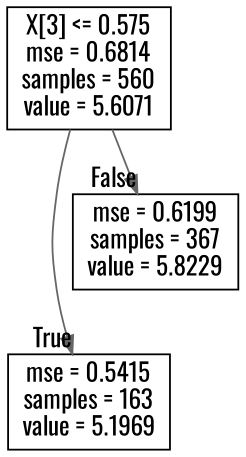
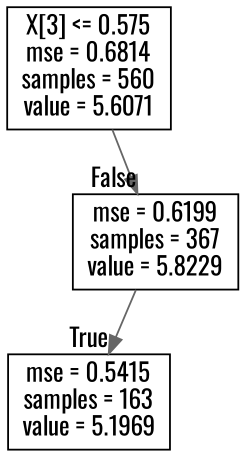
(53, 233) -> (126, 313)
